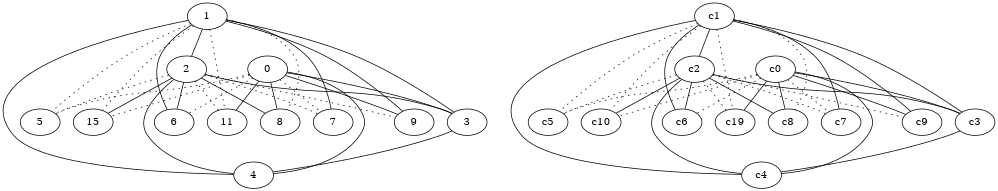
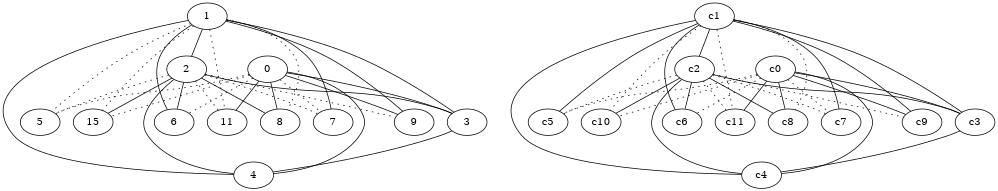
(624, 61) -> (624, 61)
(735, 122) -> (735, 122)
